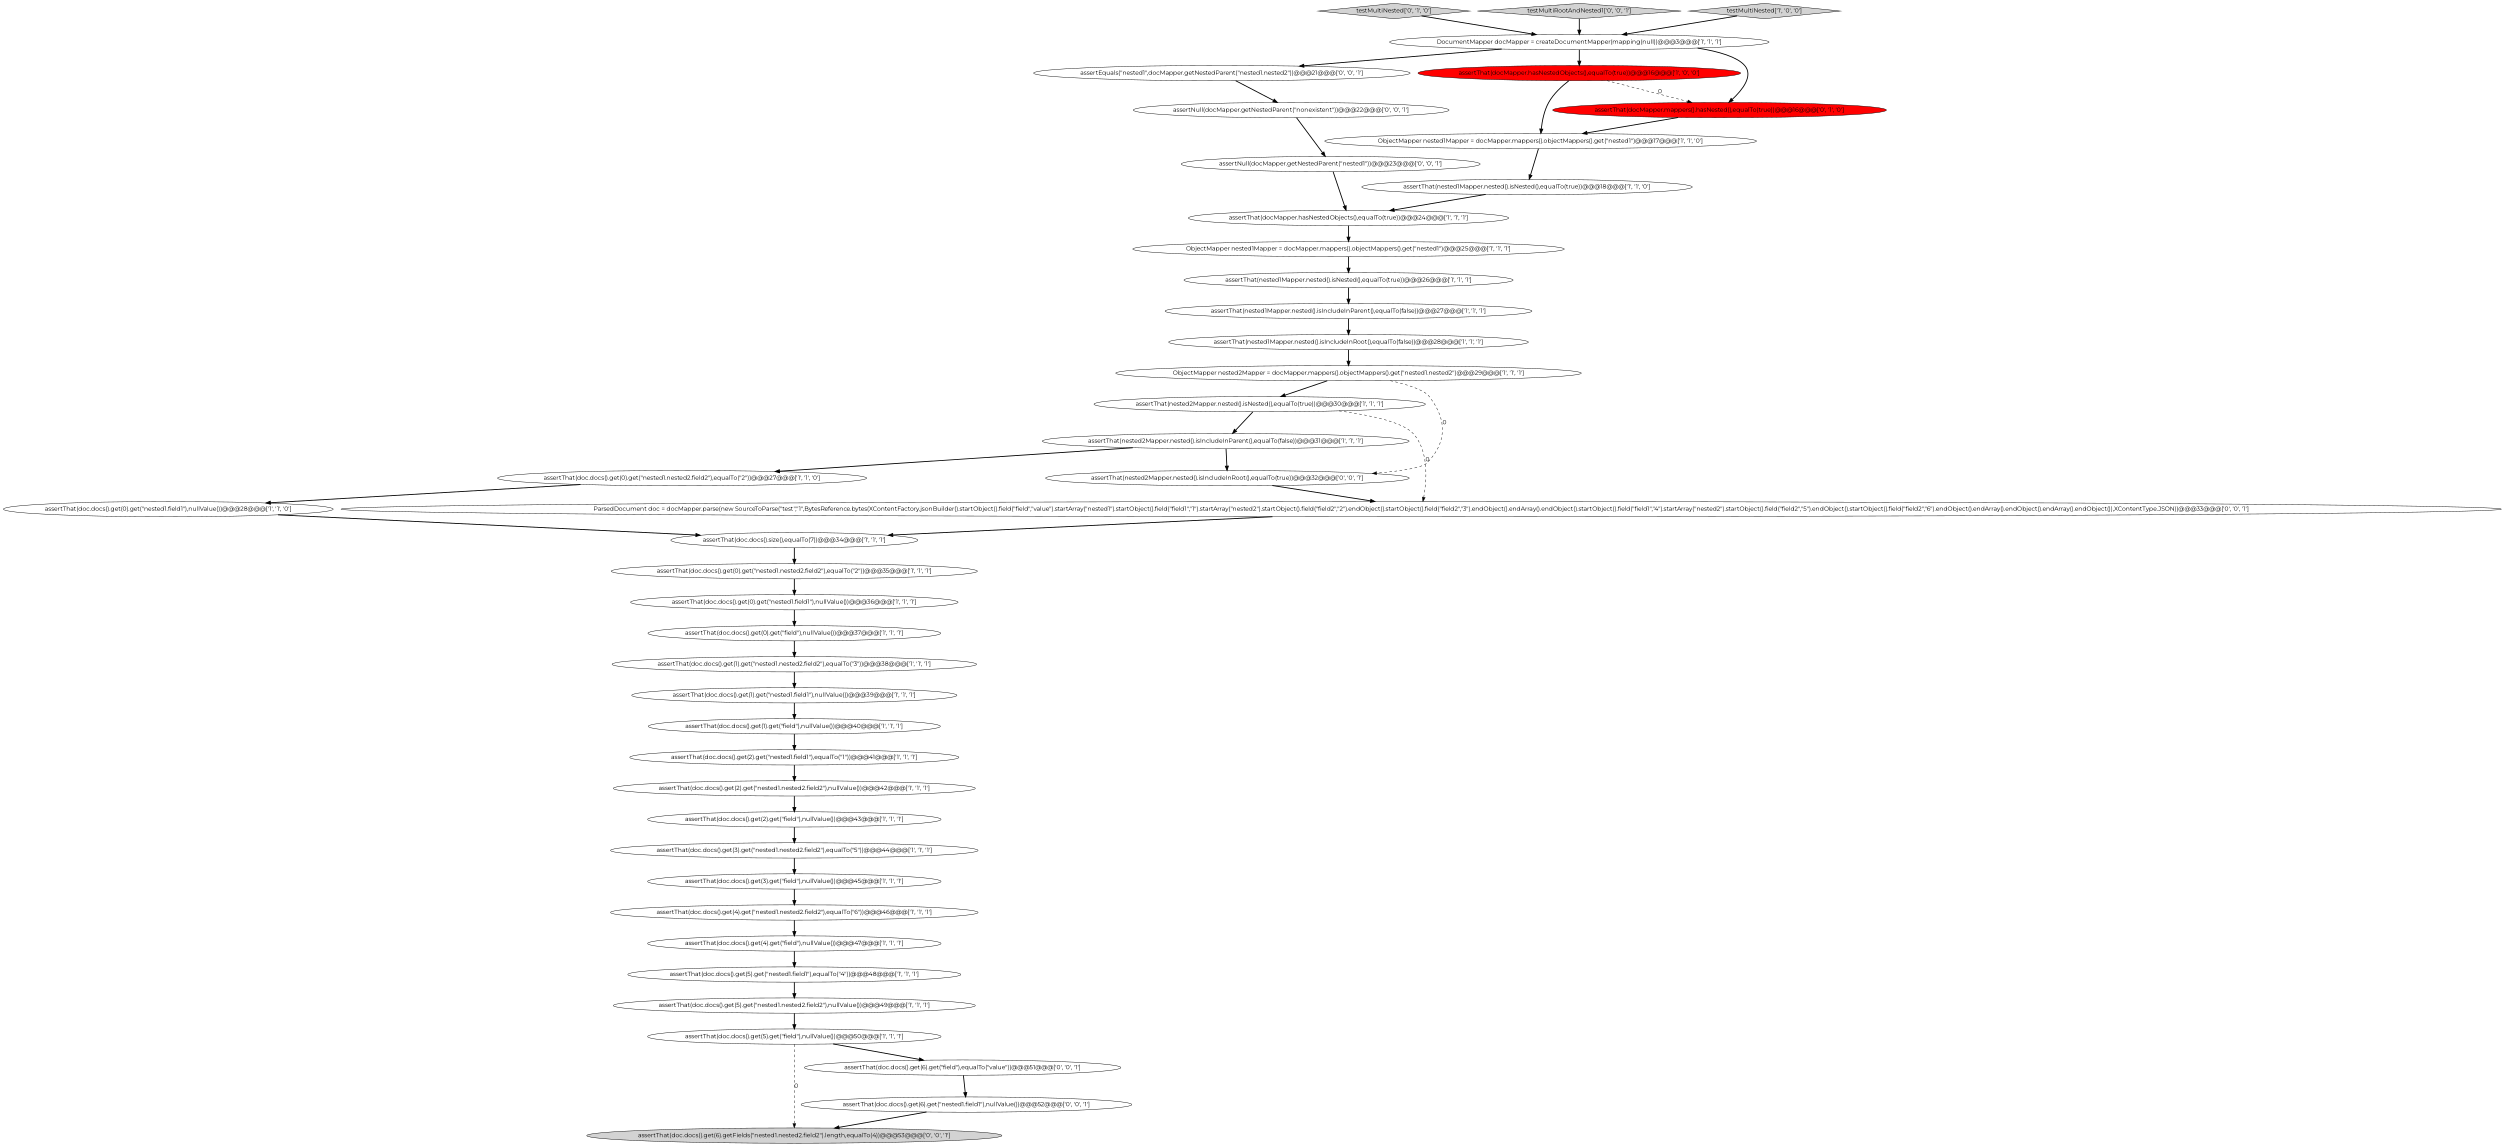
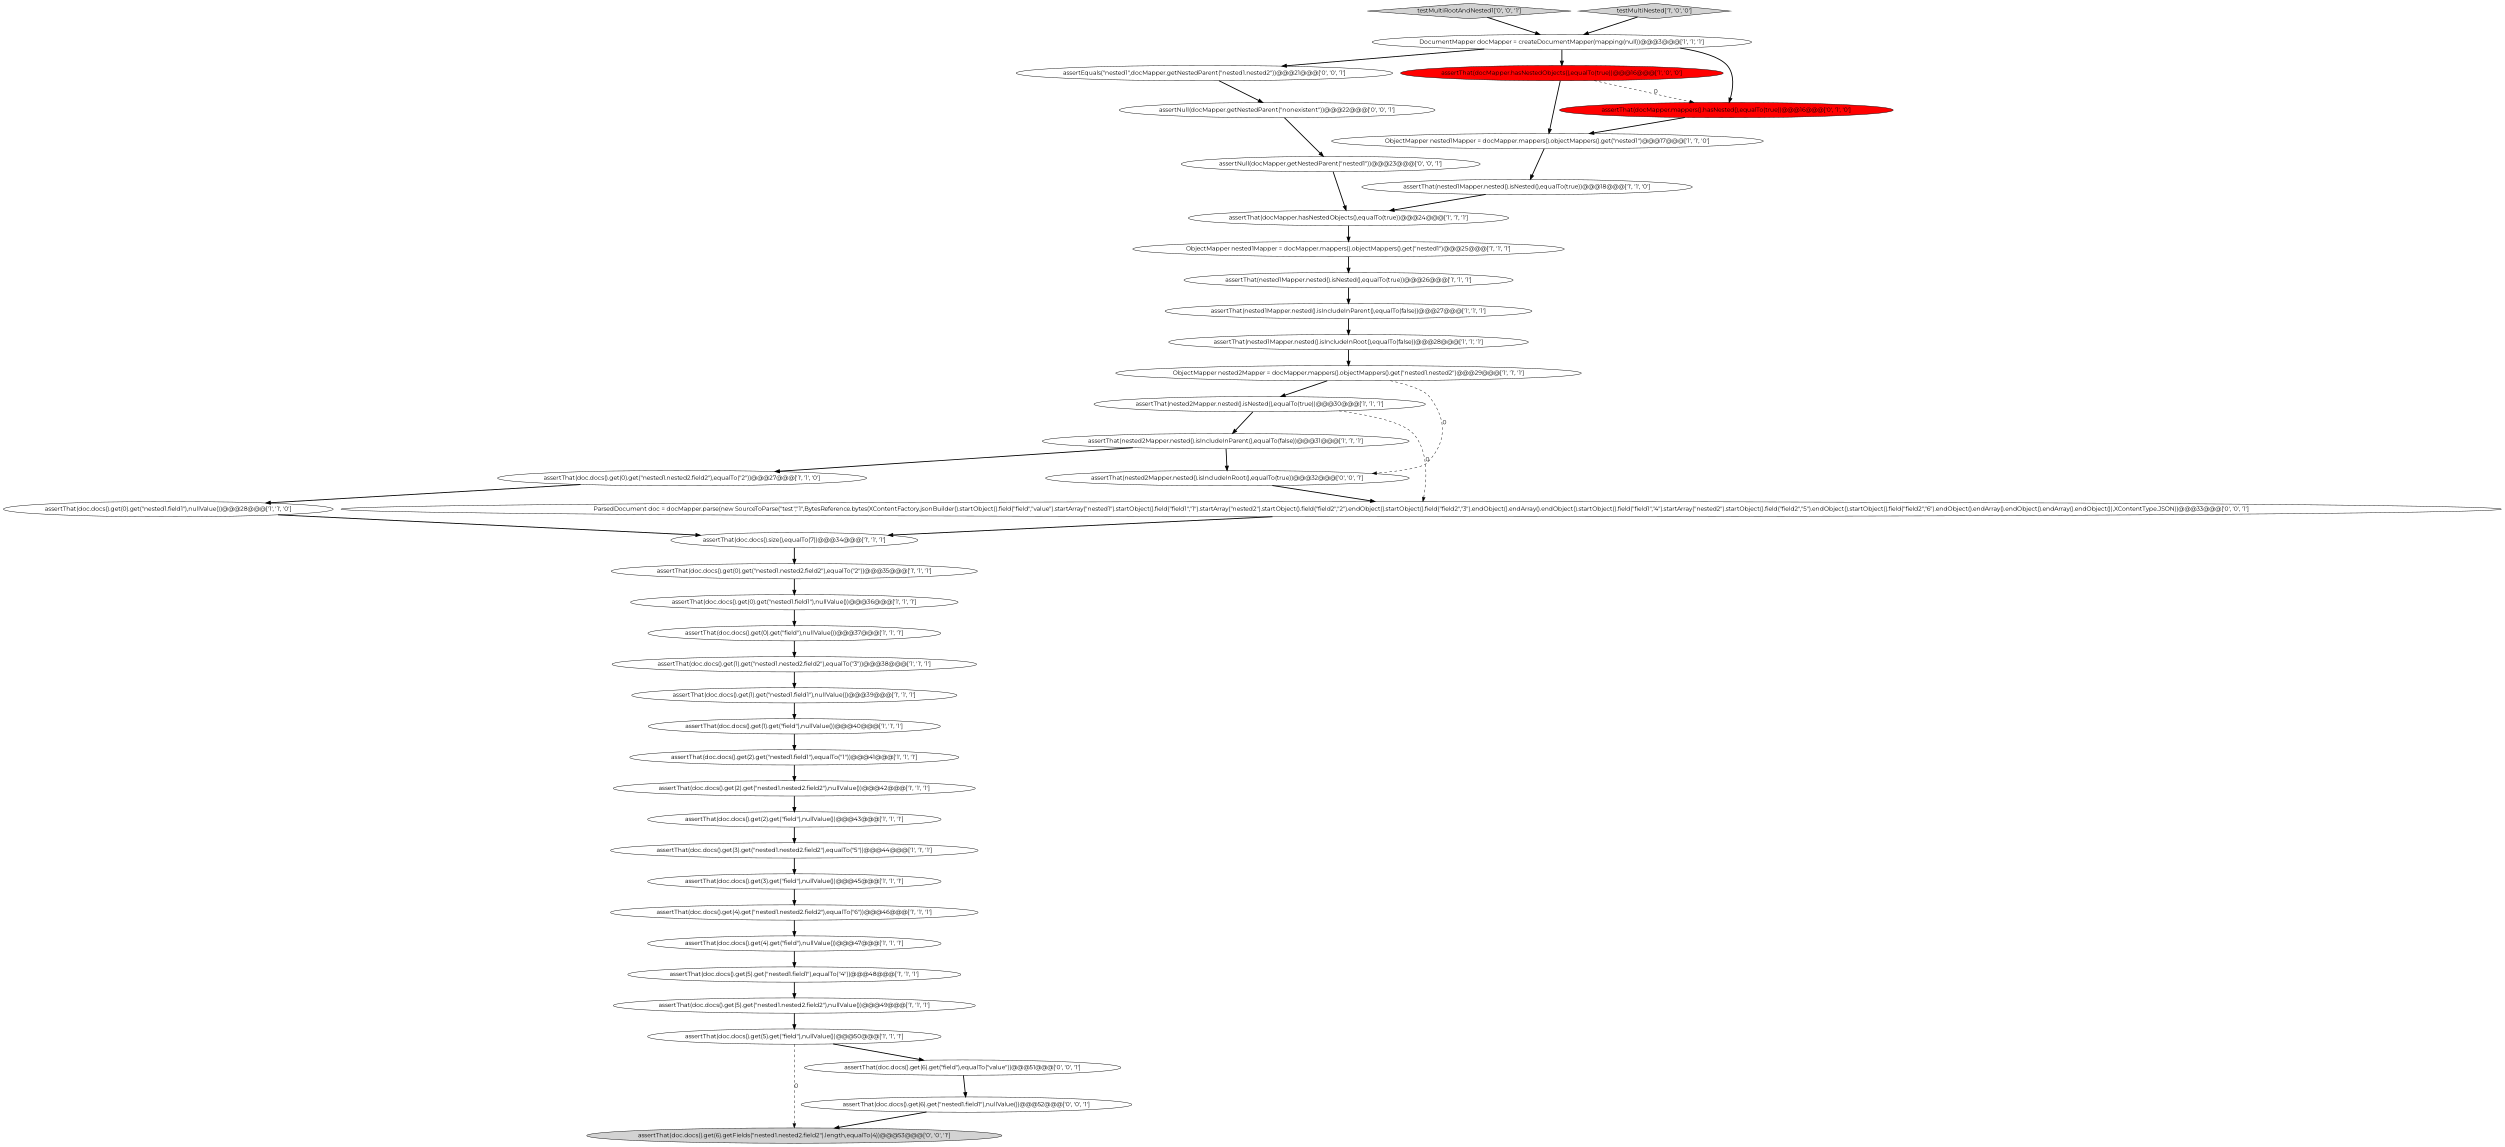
(1394, 11) -> none
